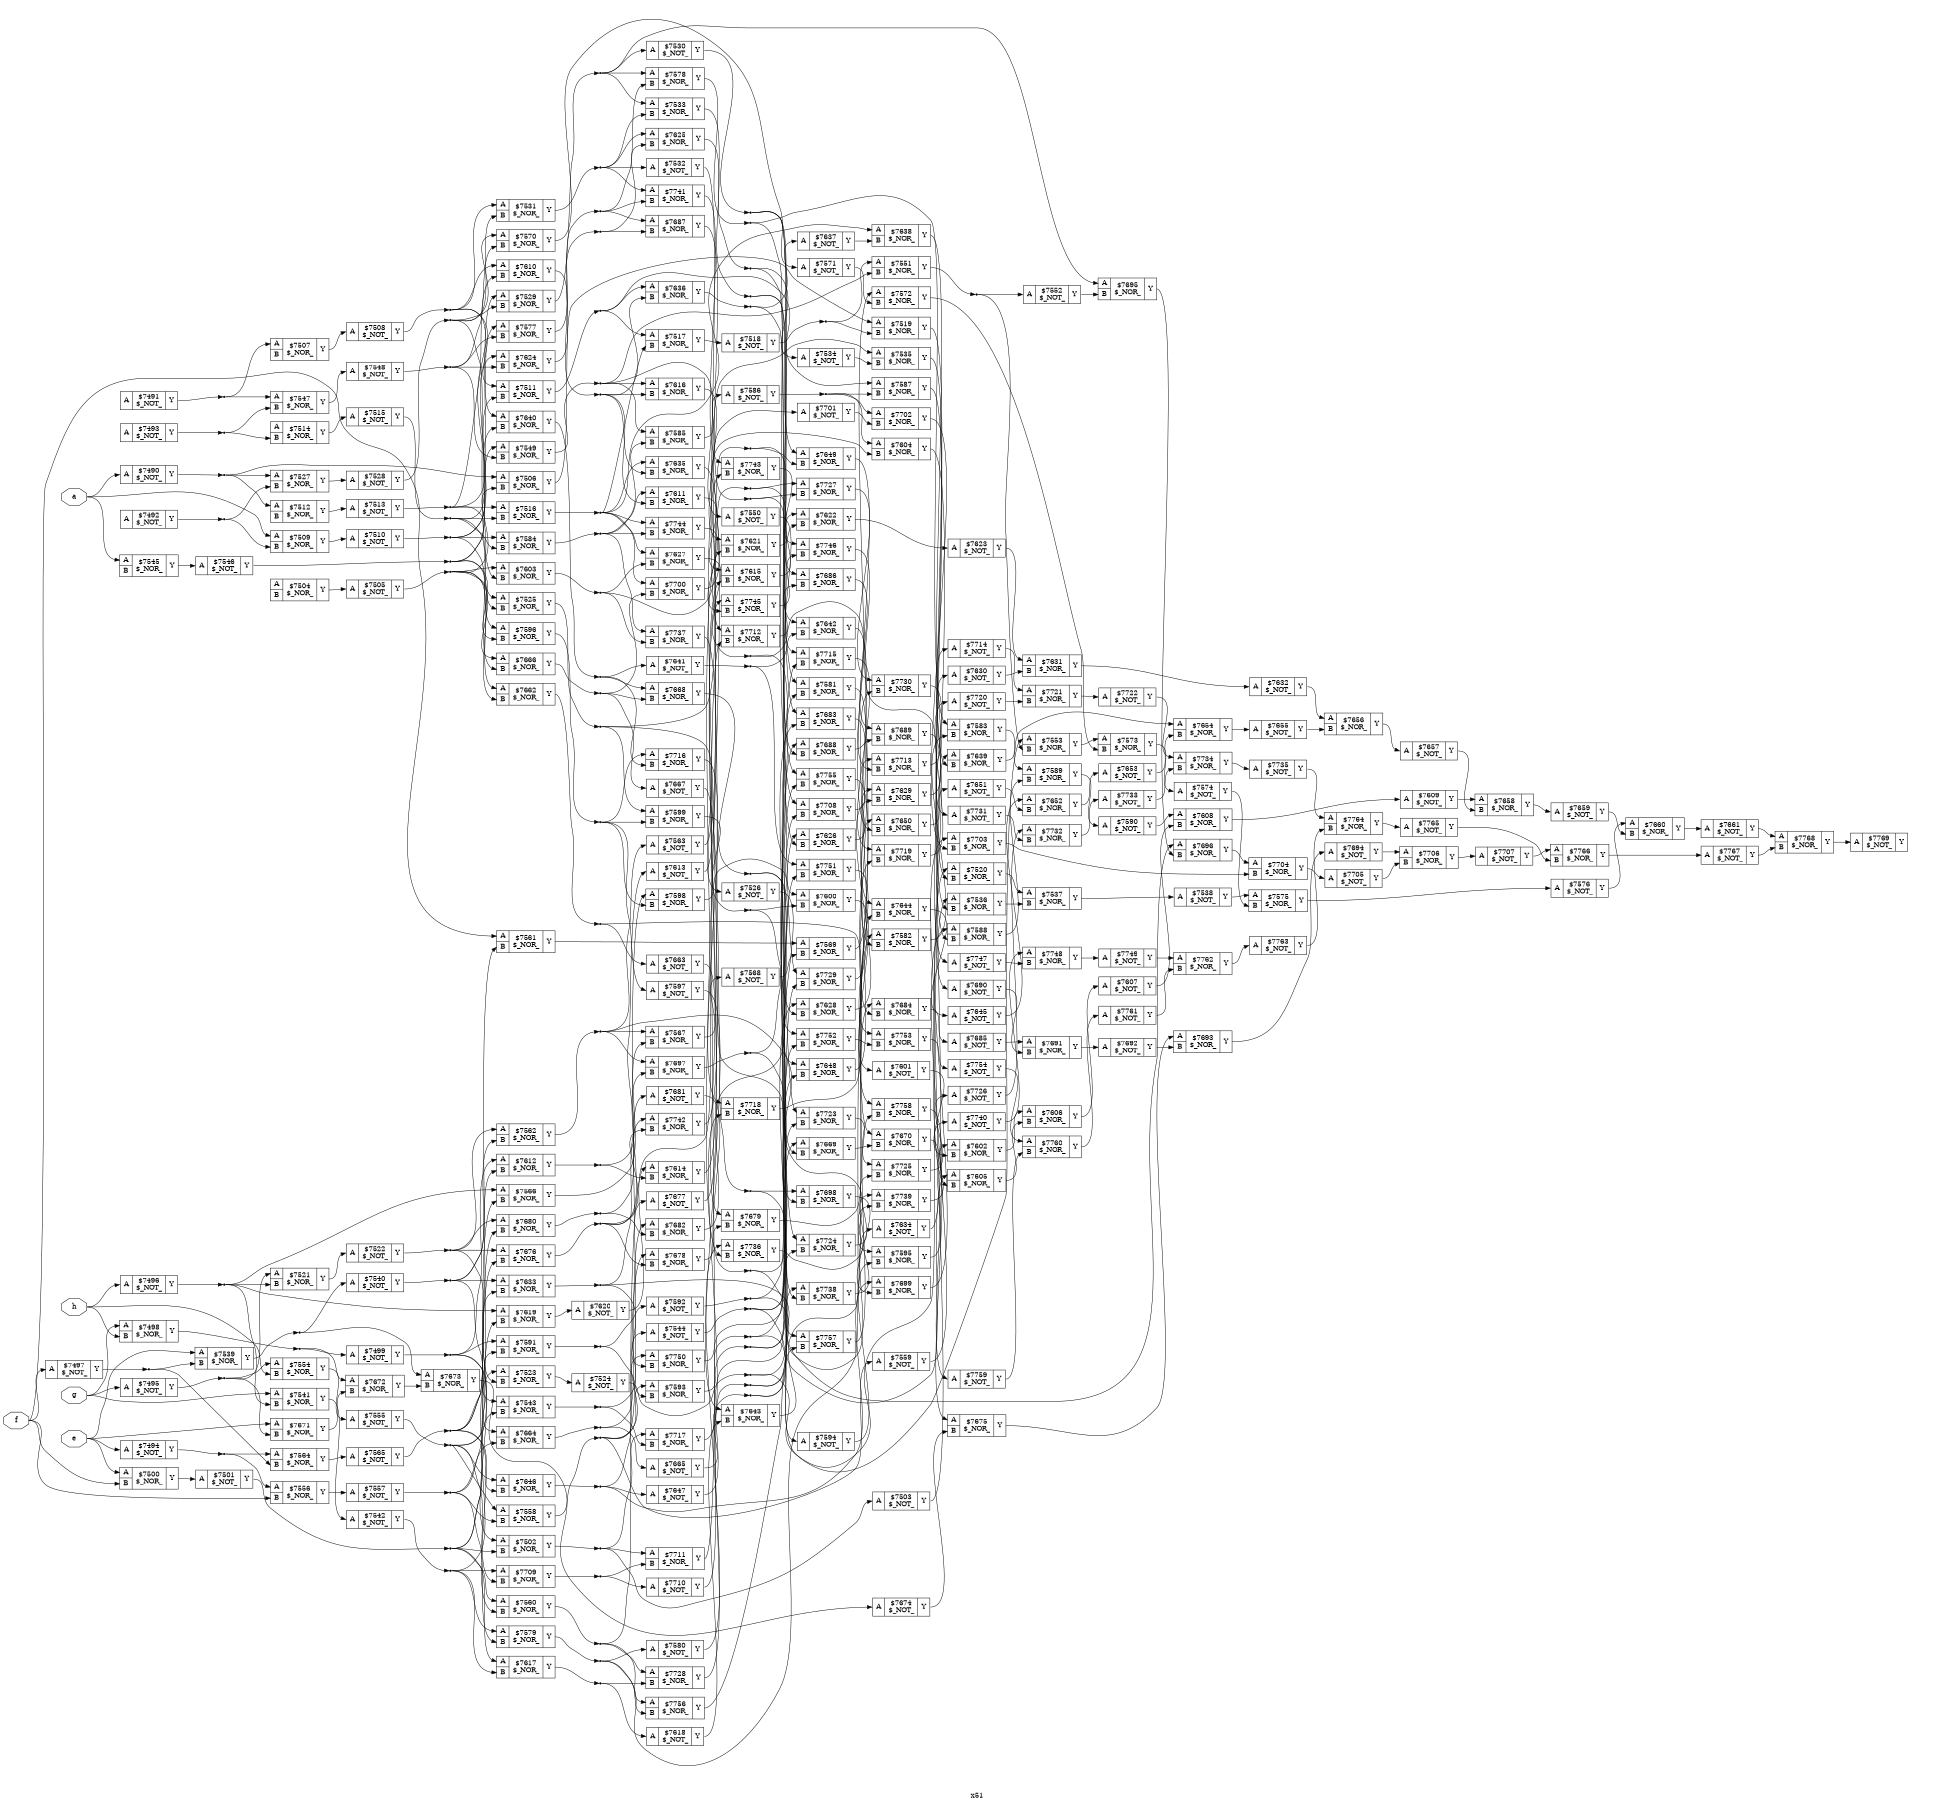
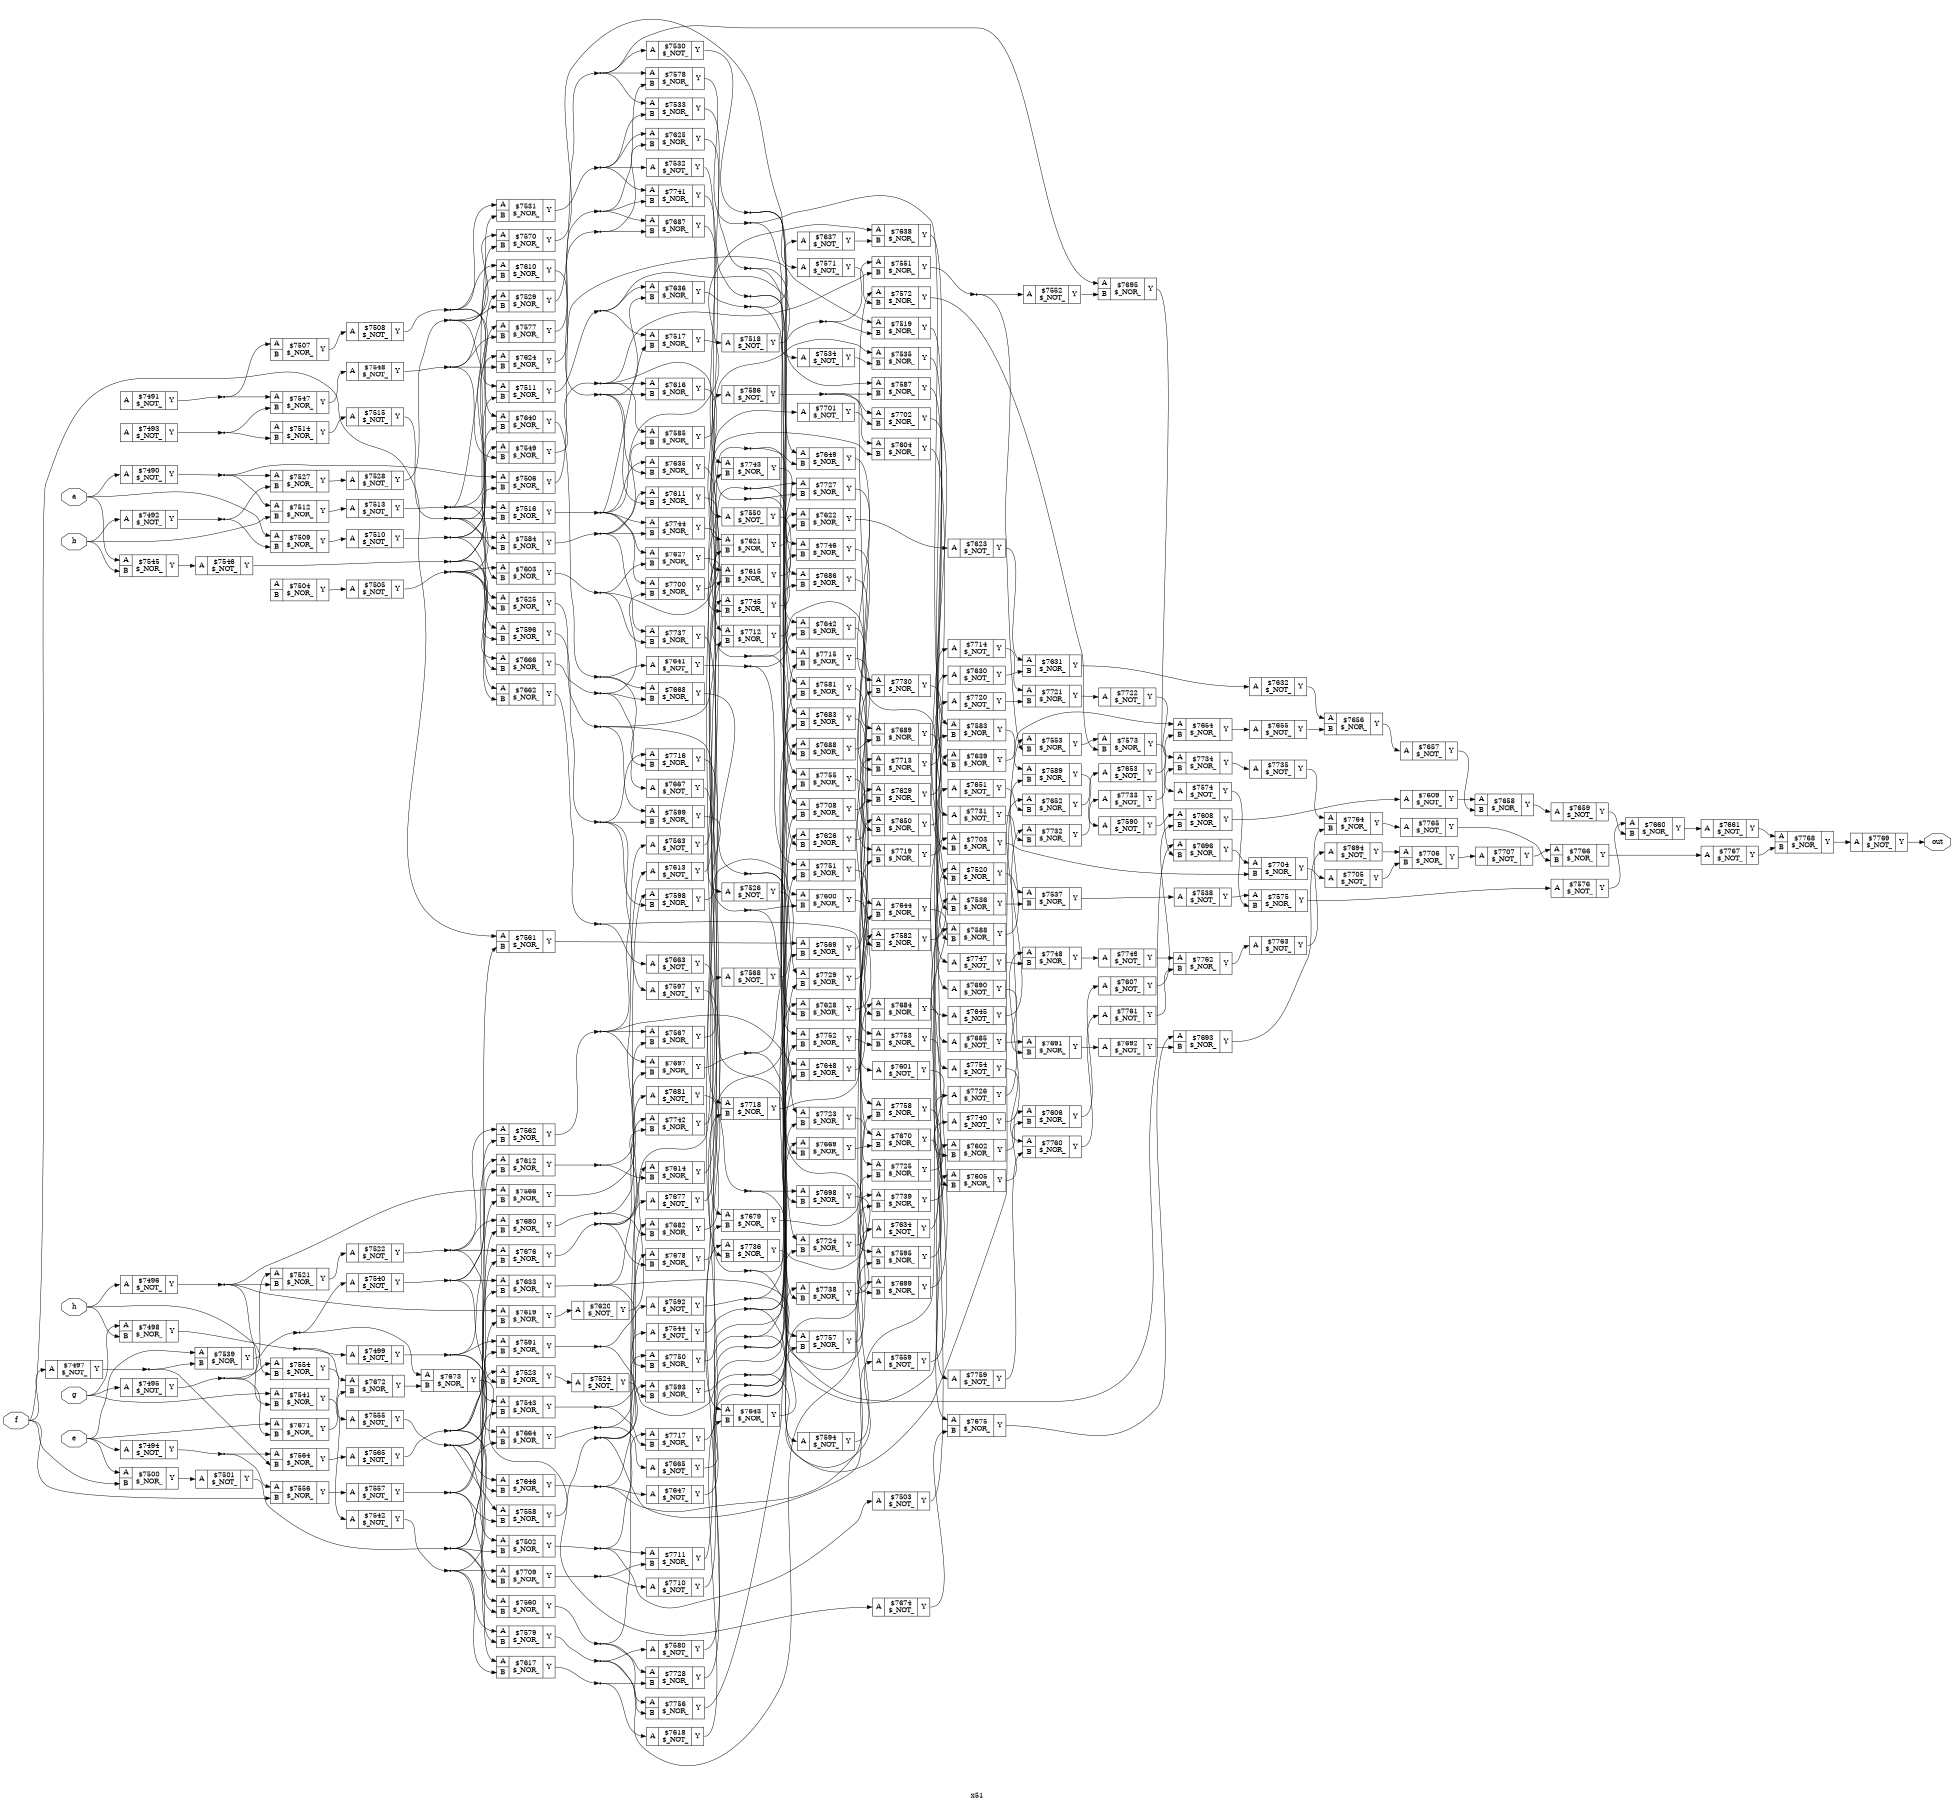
none -> (74, 542)
none -> (1937, 842)
